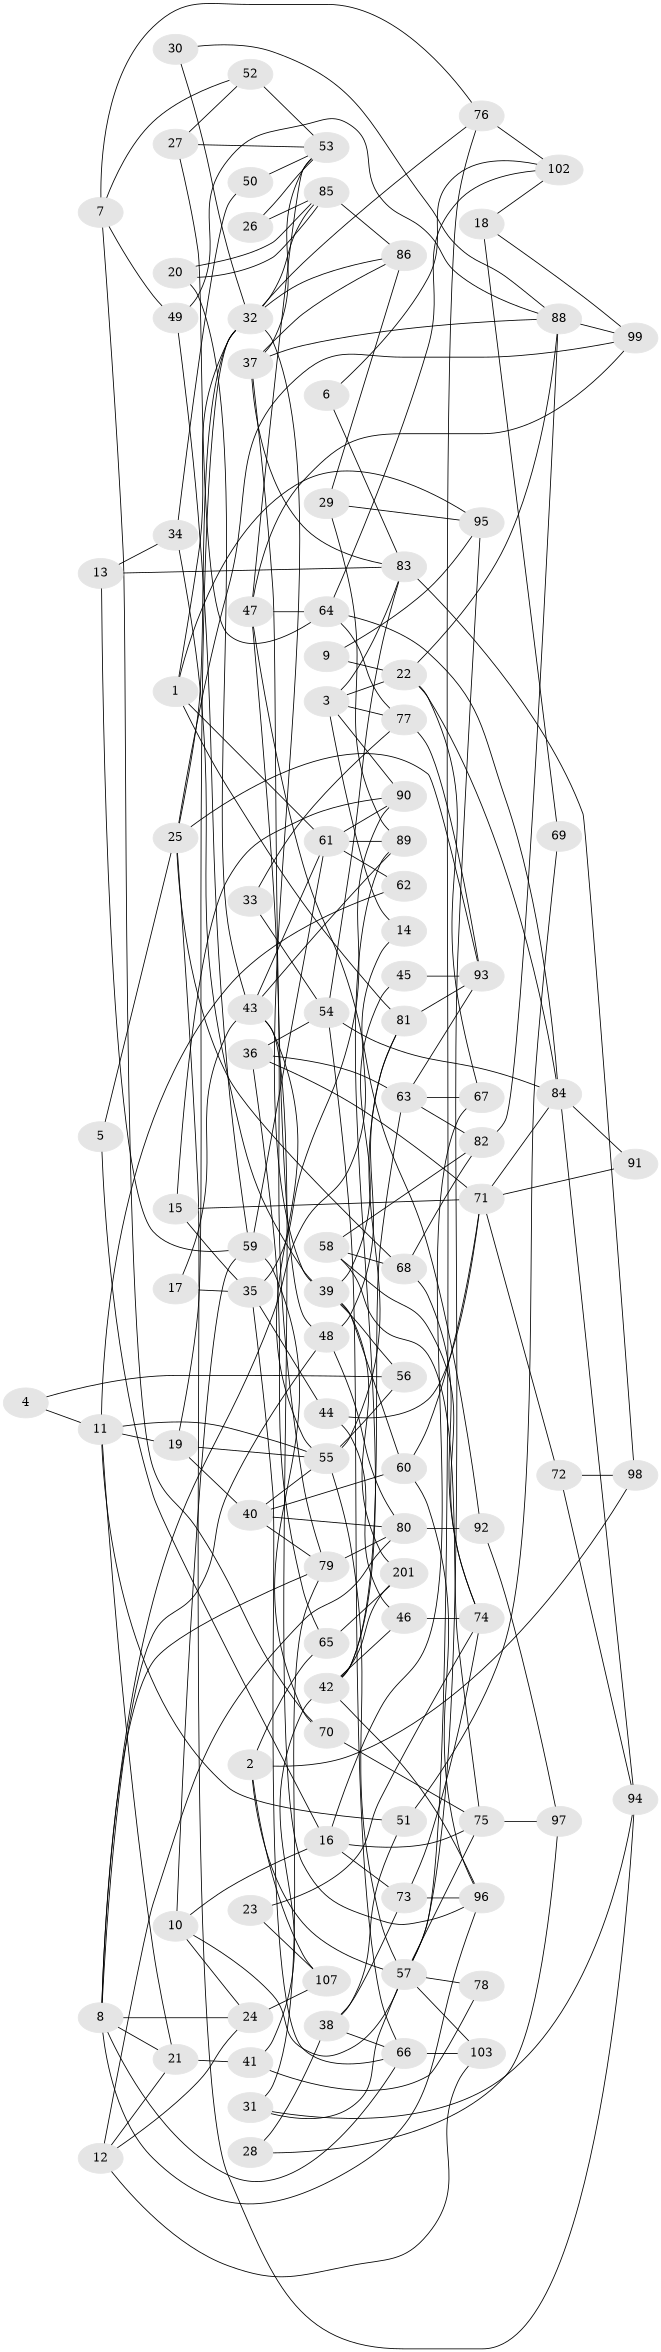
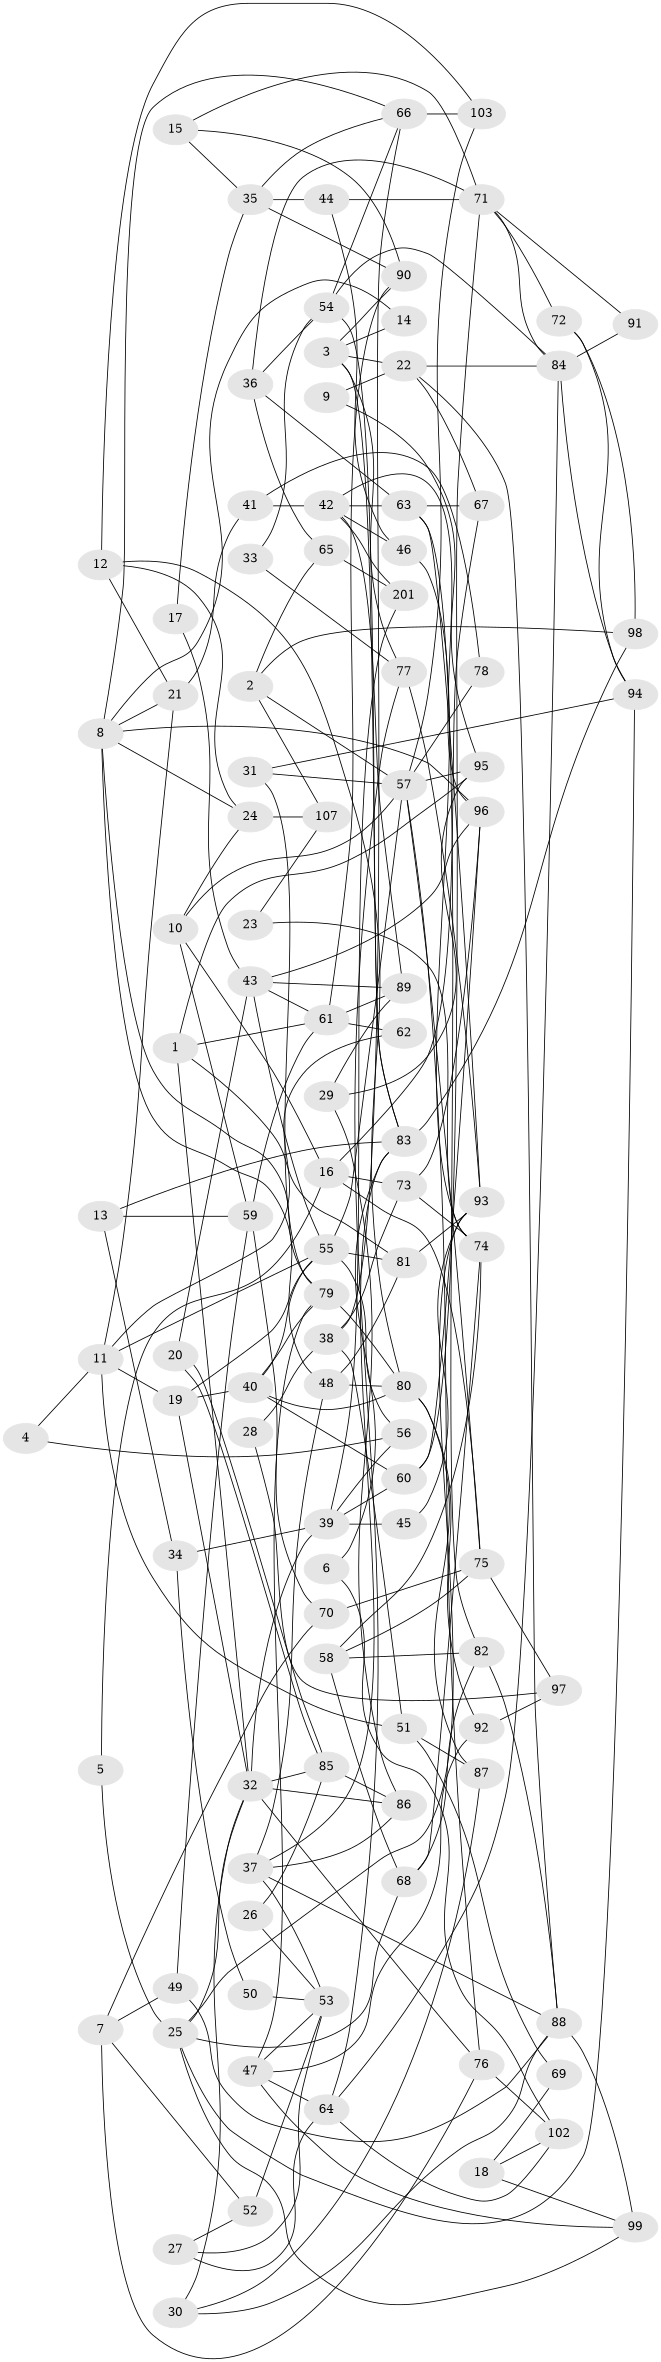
none -> (482, 1774)
